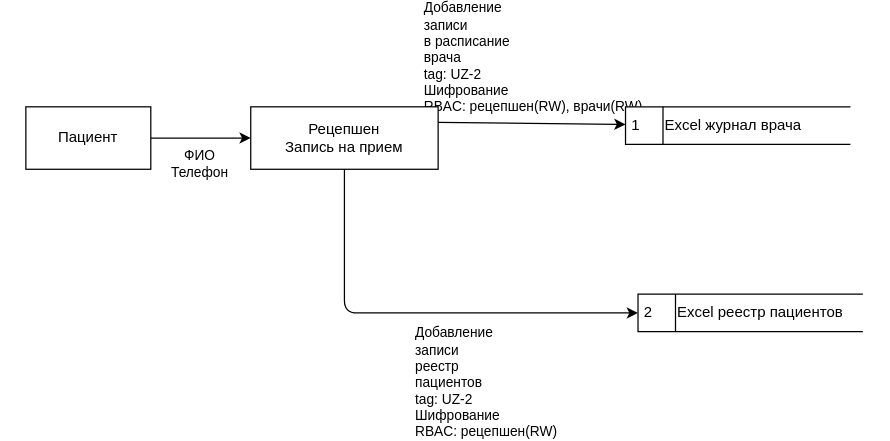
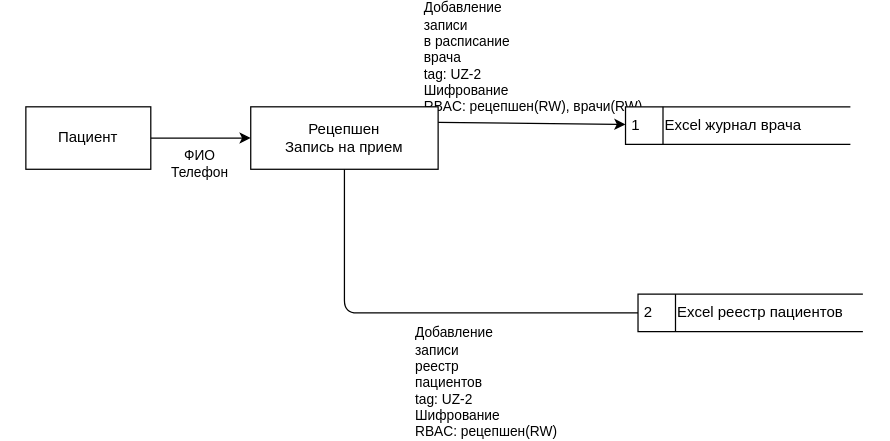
(628, 313) -> (631, 313)
